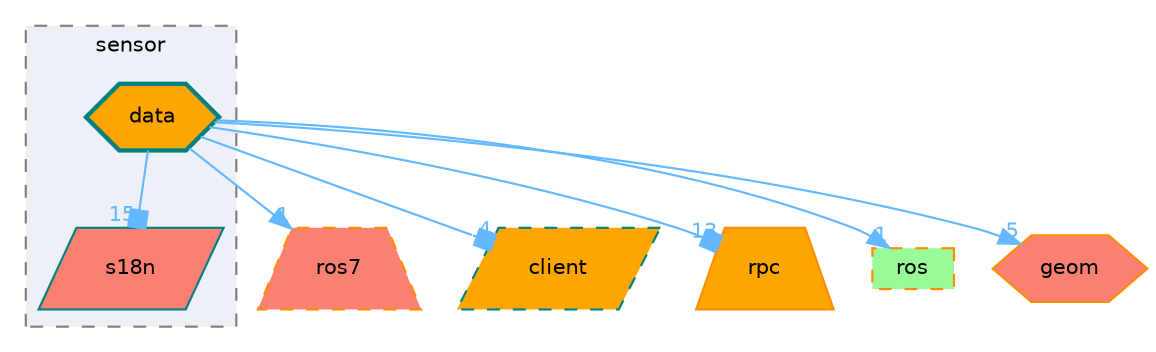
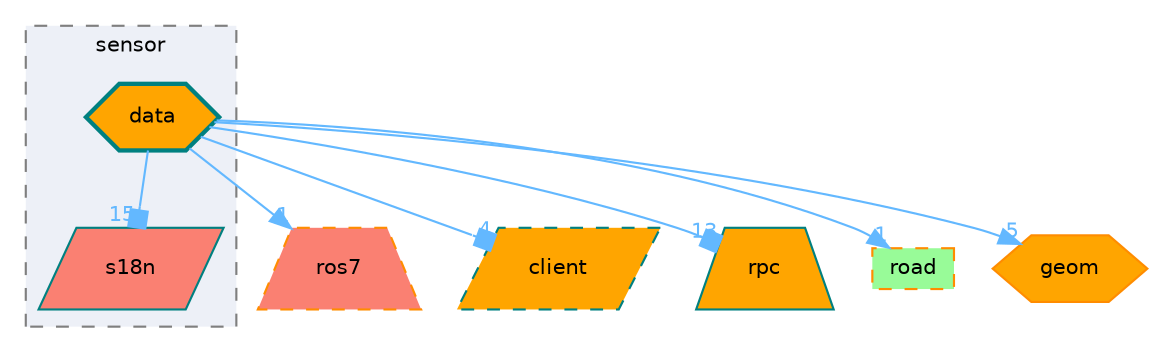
(765, 269) -> (765, 269)
(913, 269) -> (913, 269)
(1070, 269) -> (1070, 269)
